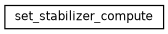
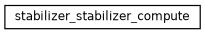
(84, 17) -> (103, 17)
